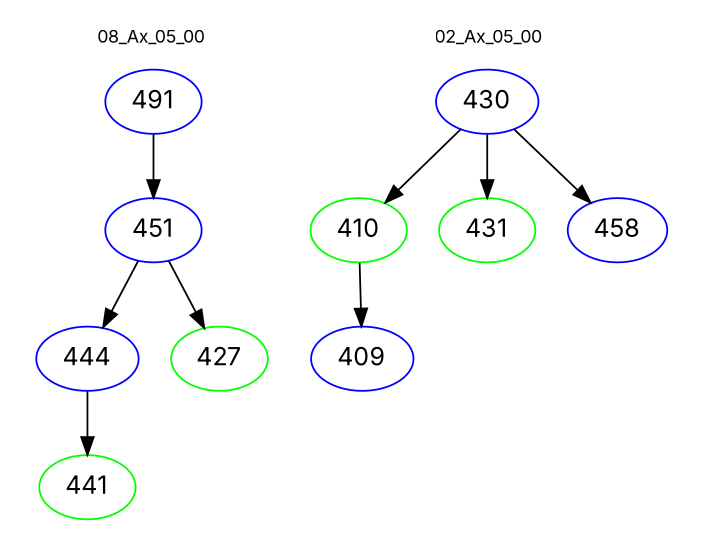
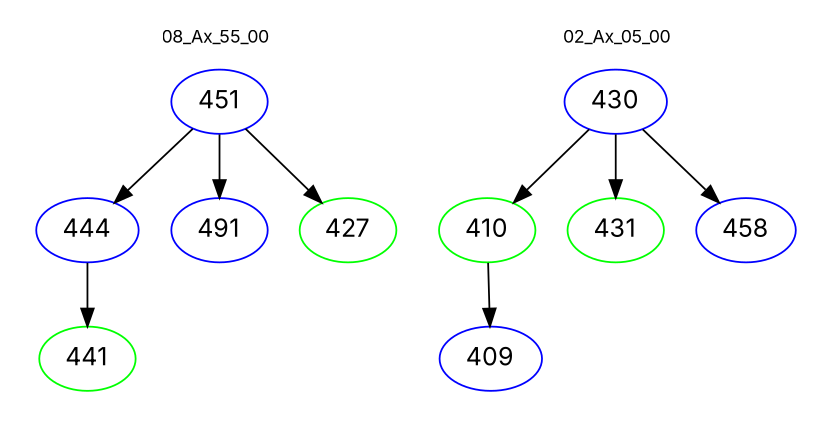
(152, 38) -> (216, 38)
(153, 157) -> (220, 157)
